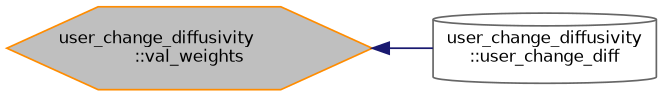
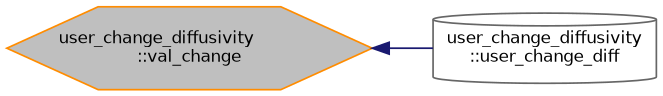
(189, 48) -> (189, 48)
